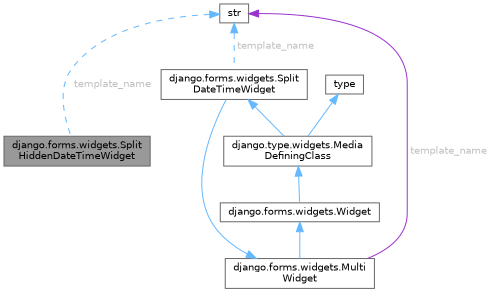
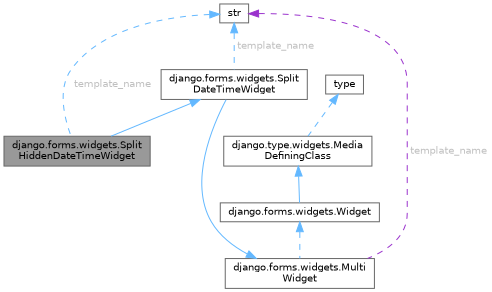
(407, 90) -> (407, 90)
(320, 119) -> (320, 119)
(270, 122) -> (151, 120)
(300, 245) -> (300, 245)
